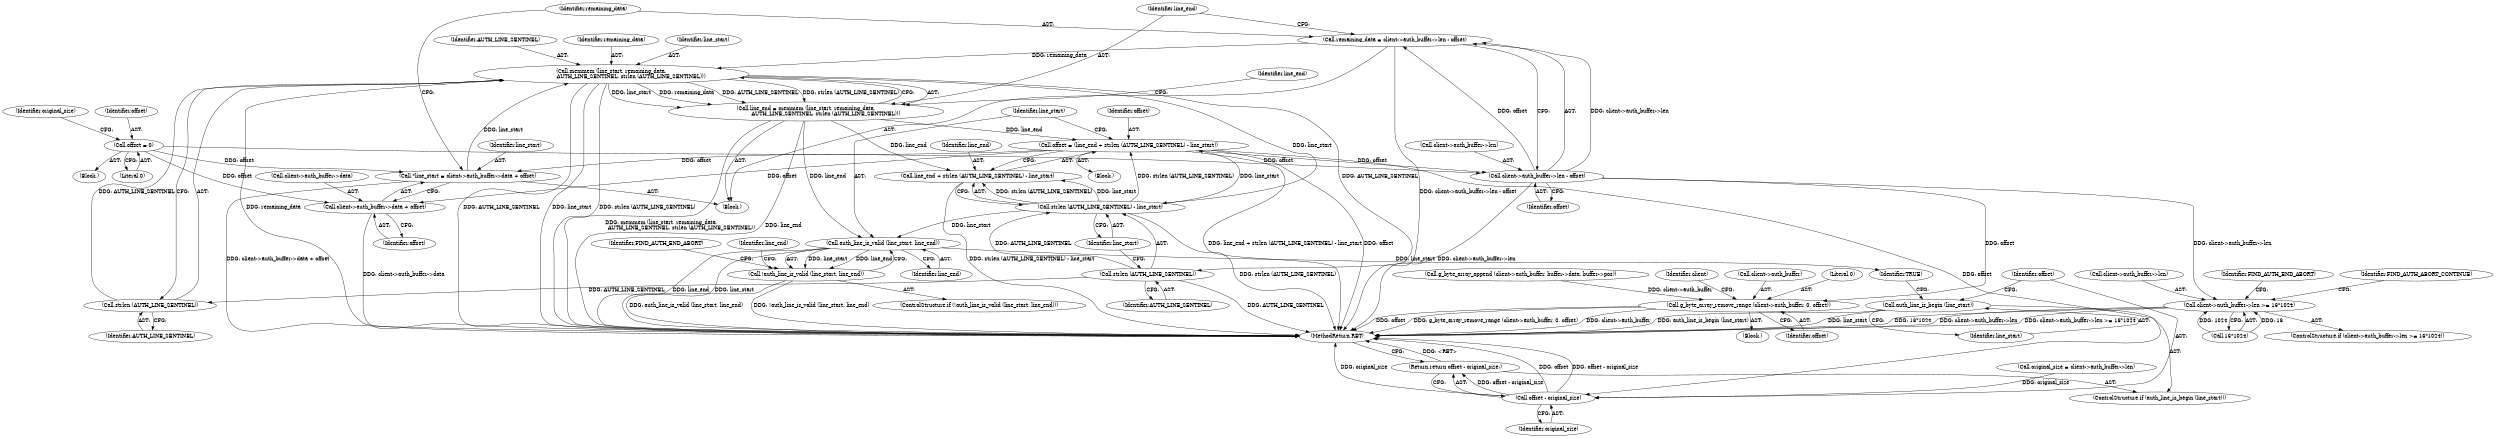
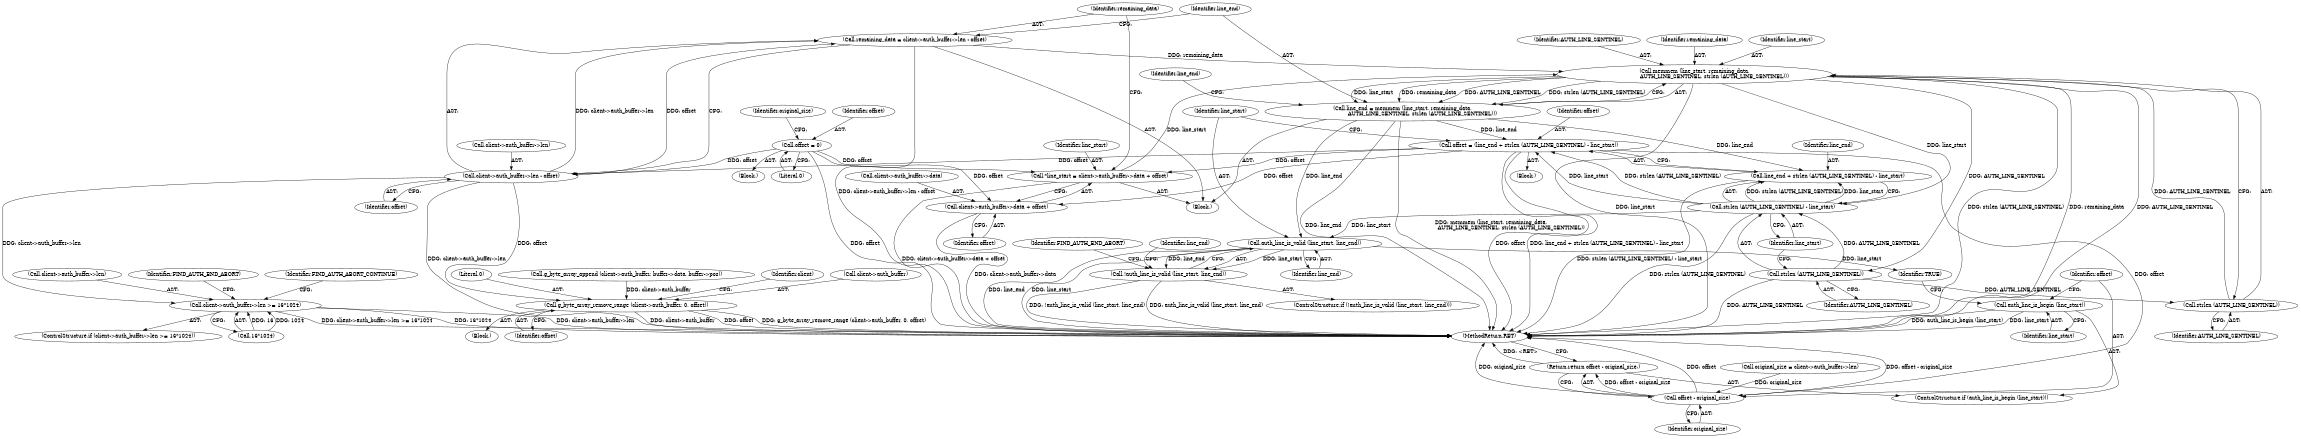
none -> (975, 327)
